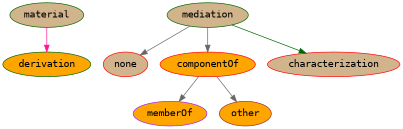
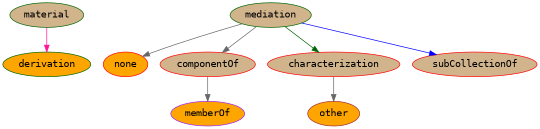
(126, 64) -> (126, 64)
(208, 64) -> (208, 64)
none -> (475, 64)
(225, 87) -> (334, 86)
